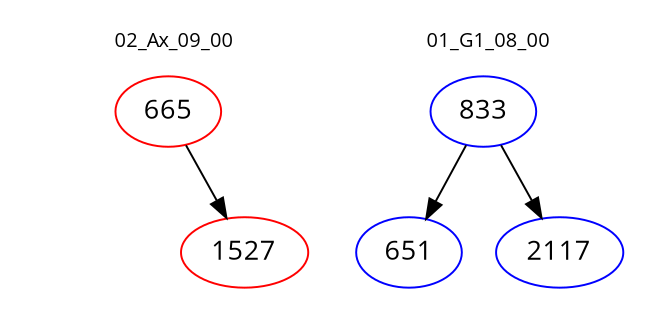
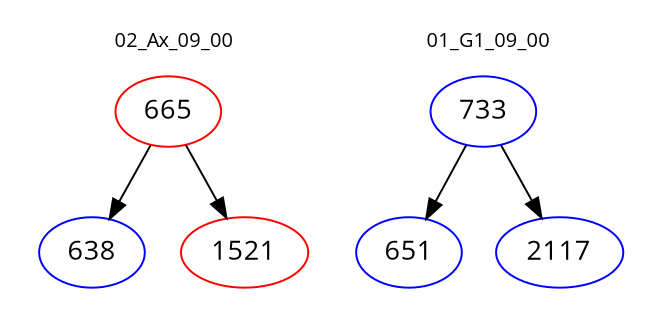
(489, 42) -> (489, 42)
(483, 112) -> (483, 112)
none -> (92, 252)
(245, 252) -> (245, 252)
